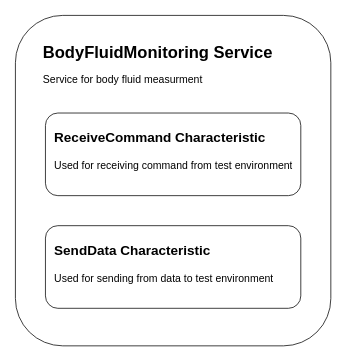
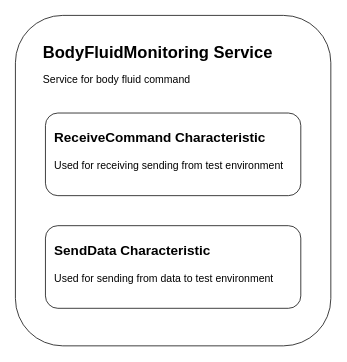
(118, 54) -> (111, 54)
(165, 136) -> (164, 136)
